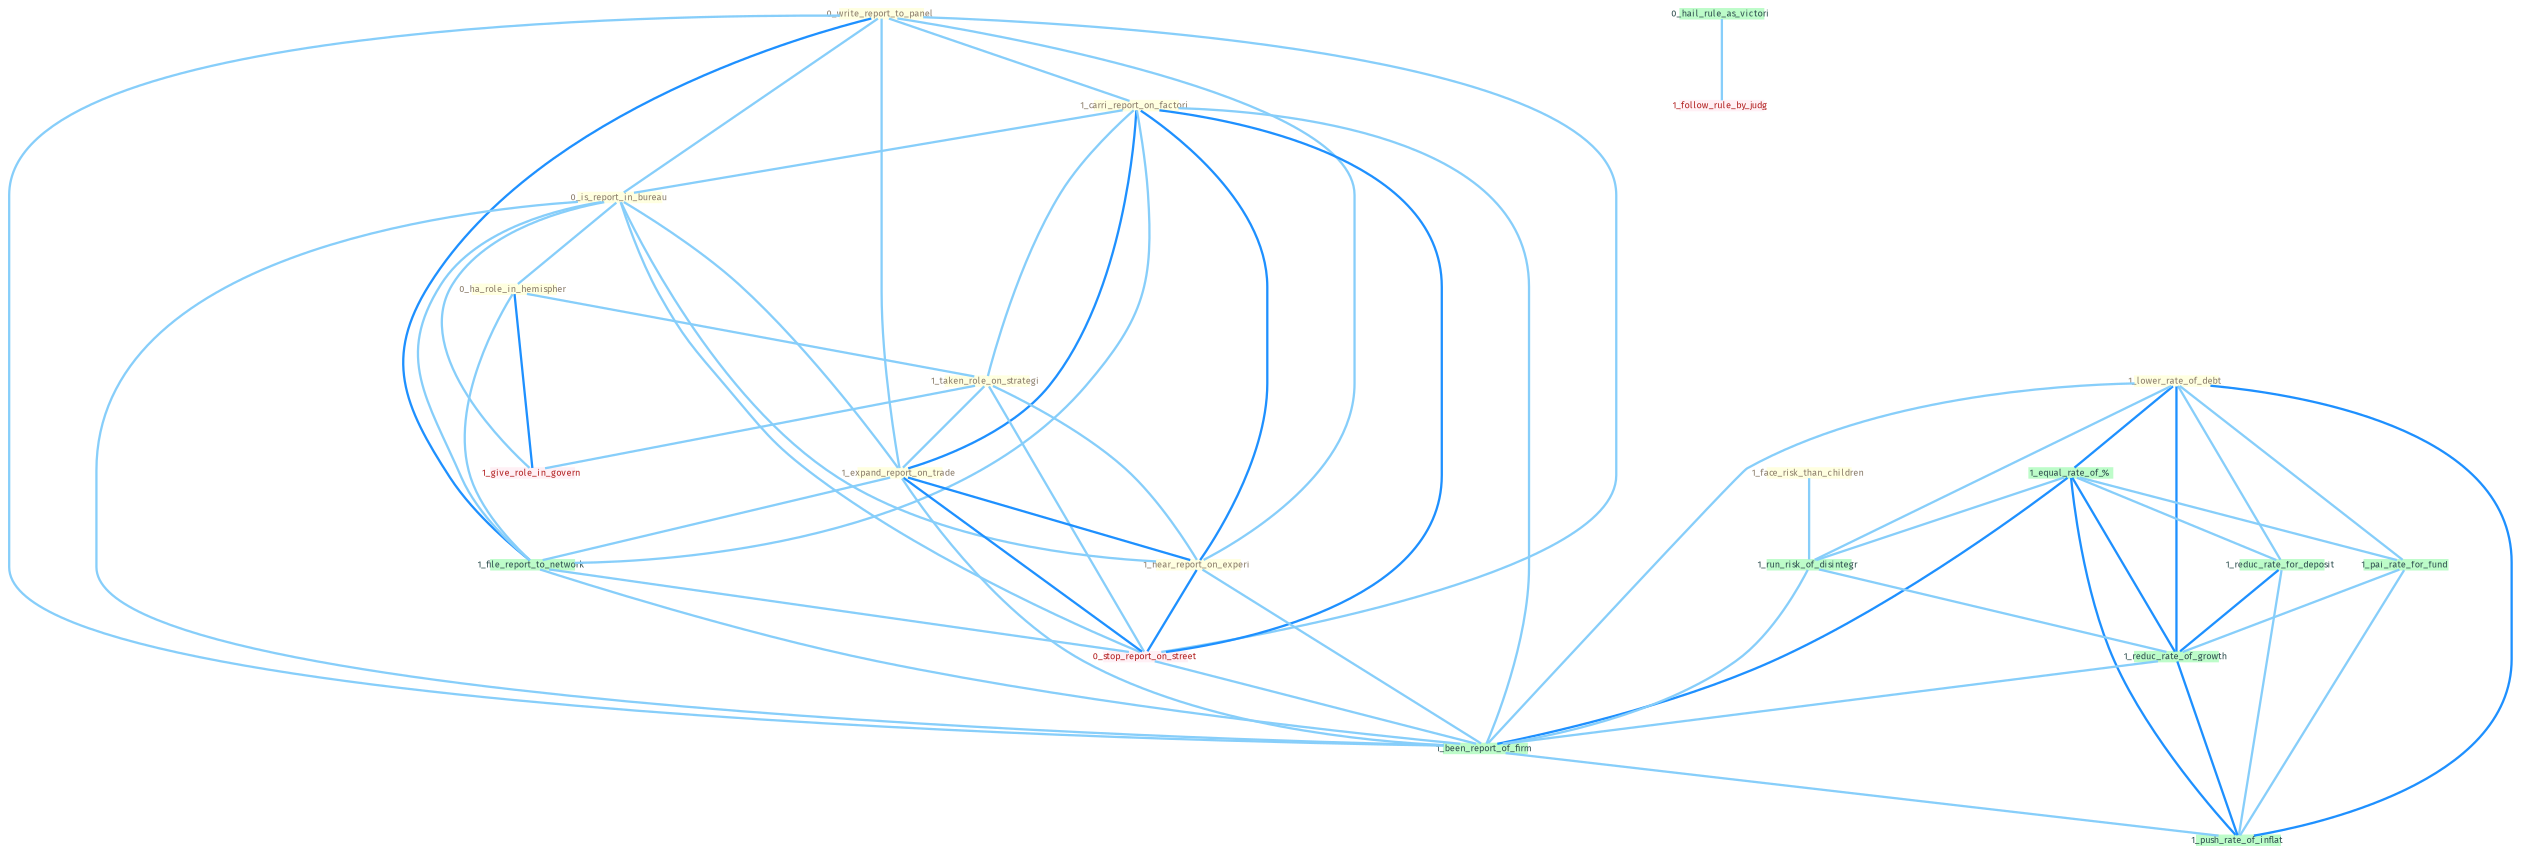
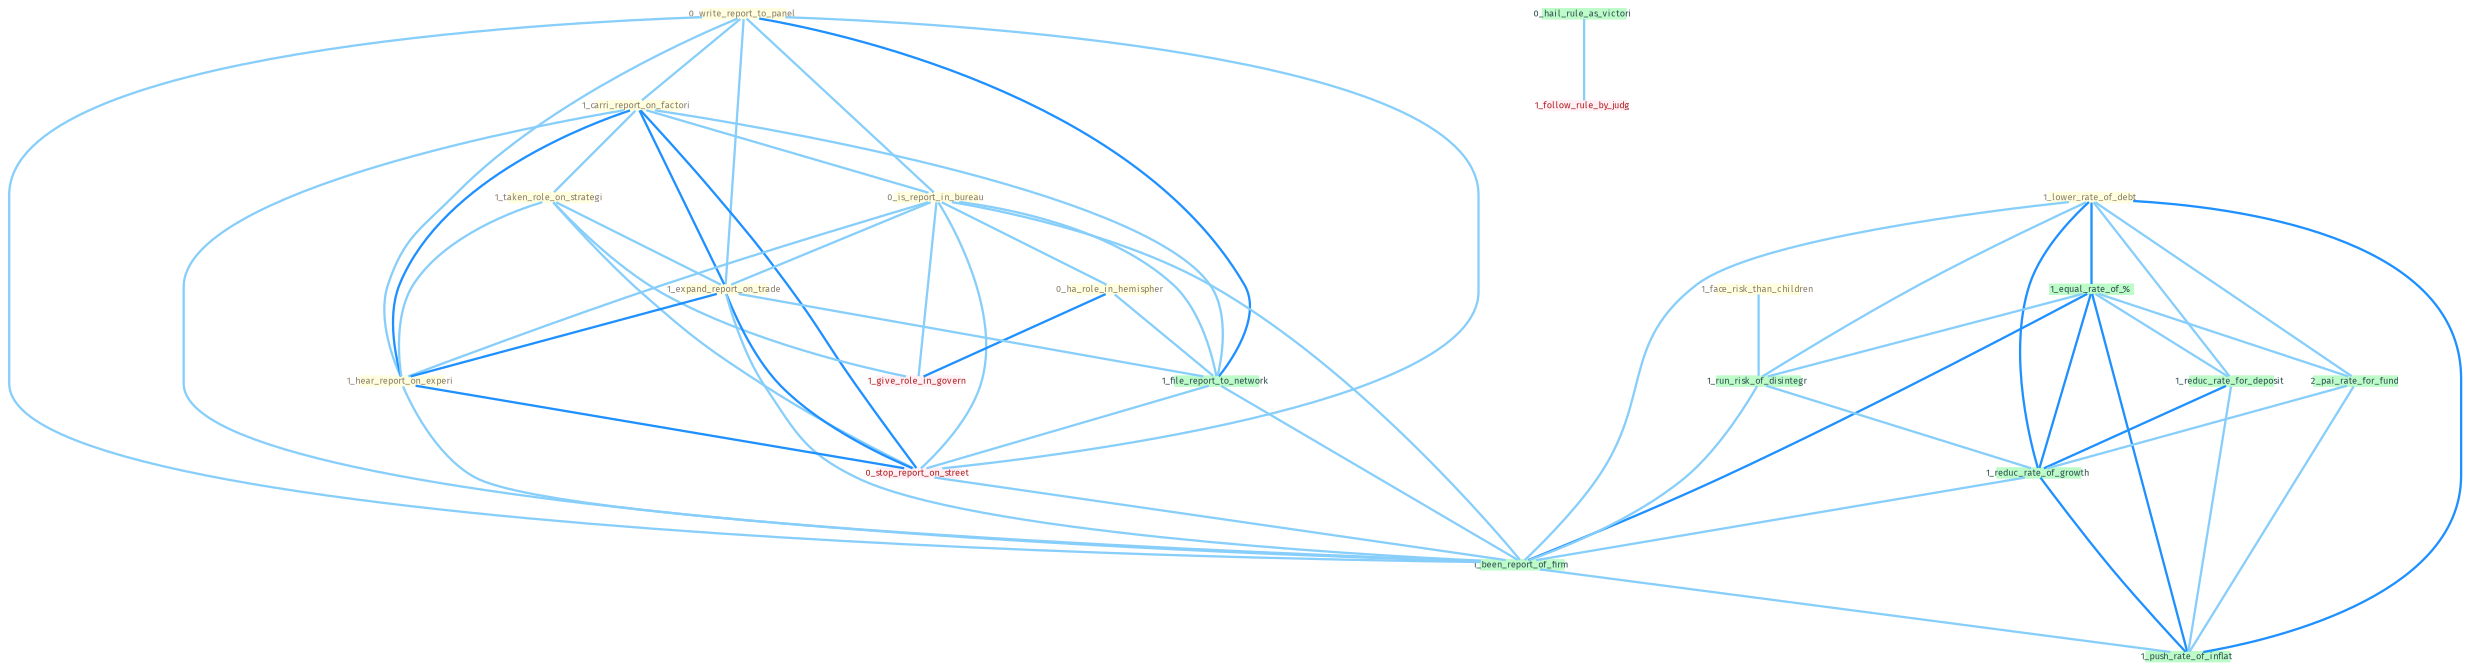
(751, 335) -> none
(2406, 565) -> (2356, 381)
